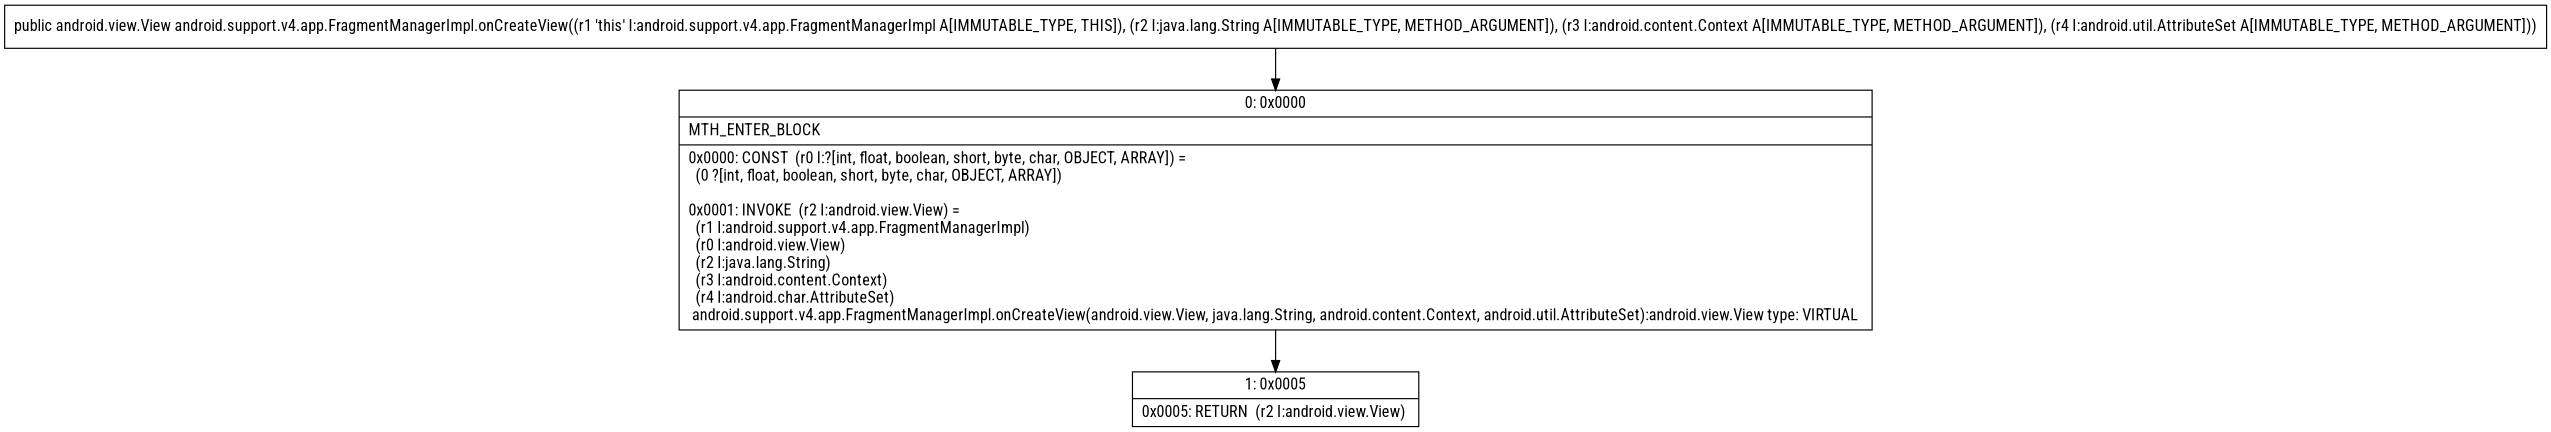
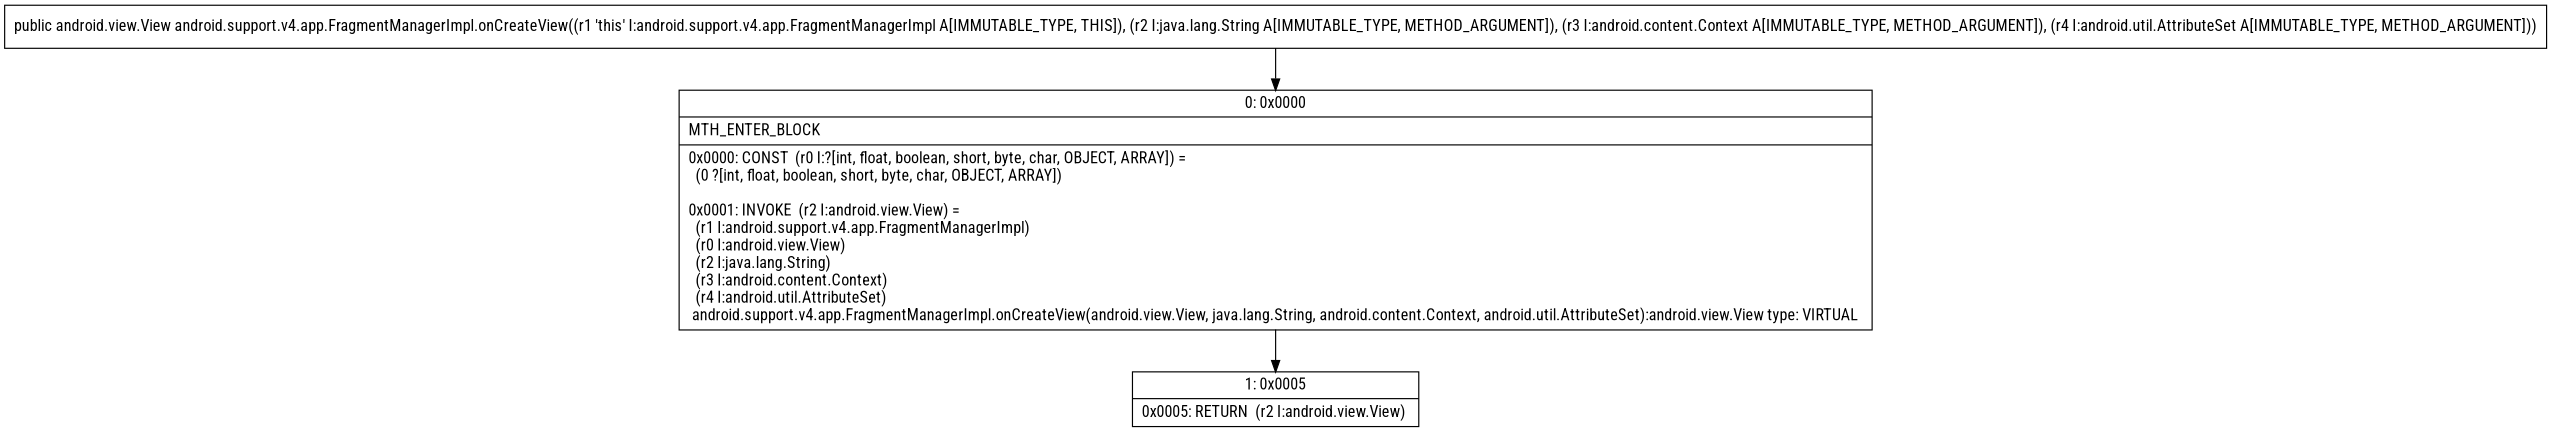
(792, 298) -> (788, 298)
